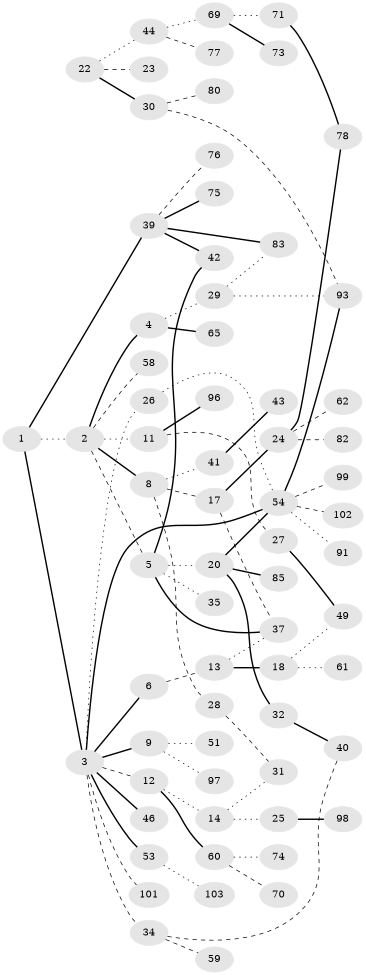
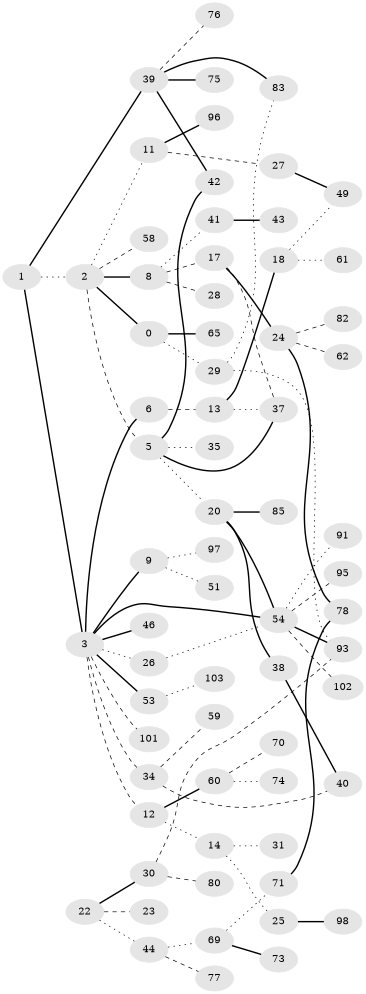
(149, 325) -> (149, 334)
(343, 478) -> (343, 574)
(279, 715) -> (279, 668)
(248, 738) -> none
